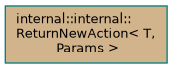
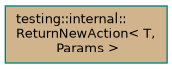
(86, 34) -> (86, 34)
